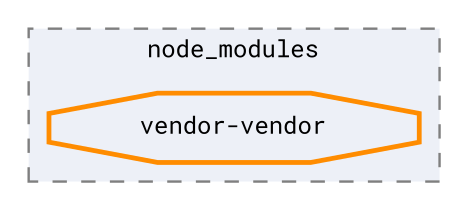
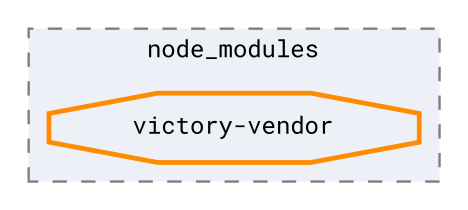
(234, 128) -> (234, 128)
